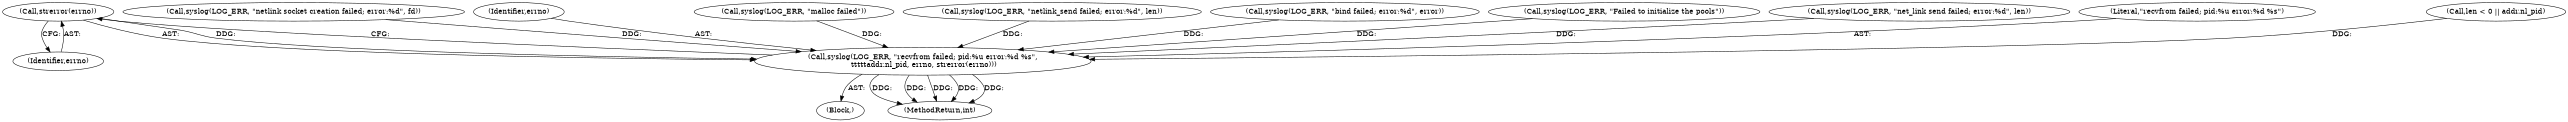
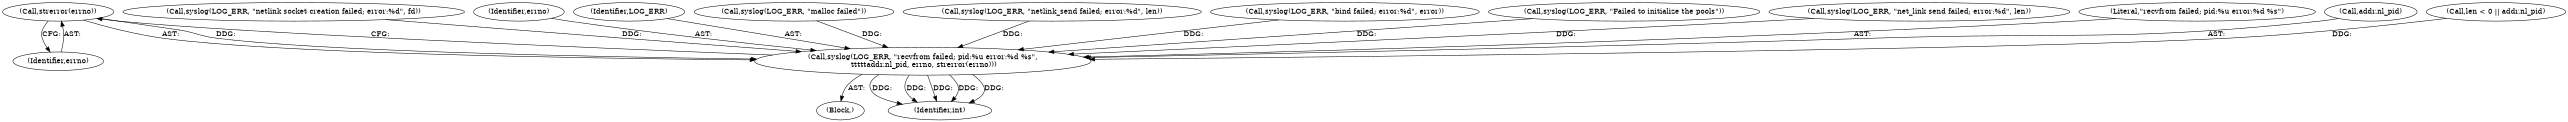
none -> (629, 12)
none -> (2371, 12)
(940, 111) -> (940, 111)
